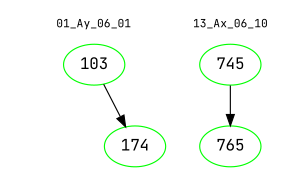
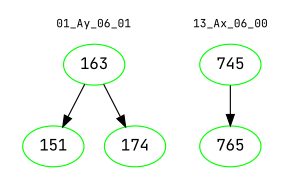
(231, 24) -> (231, 24)
(94, 65) -> (94, 65)
none -> (53, 146)
